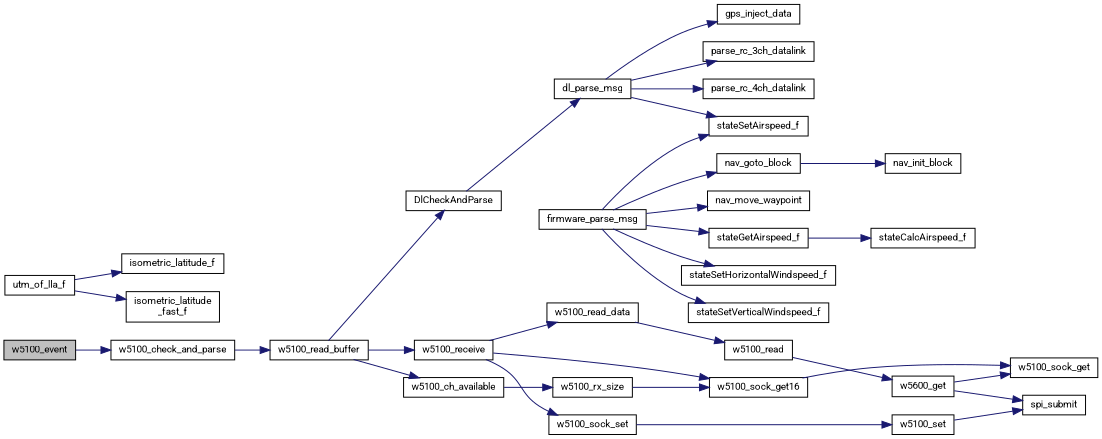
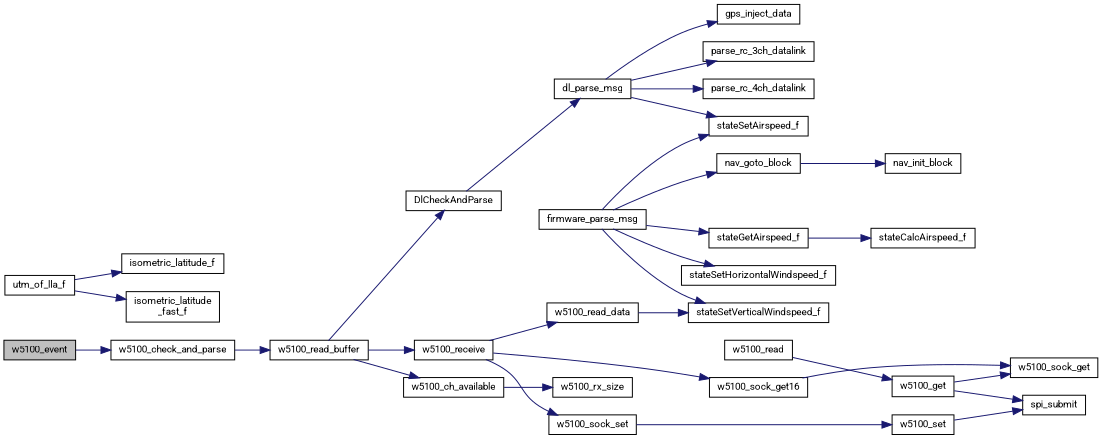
(759, 201) -> none
(675, 331) -> (658, 313)
(923, 386) -> (923, 386)
(666, 387) -> none
